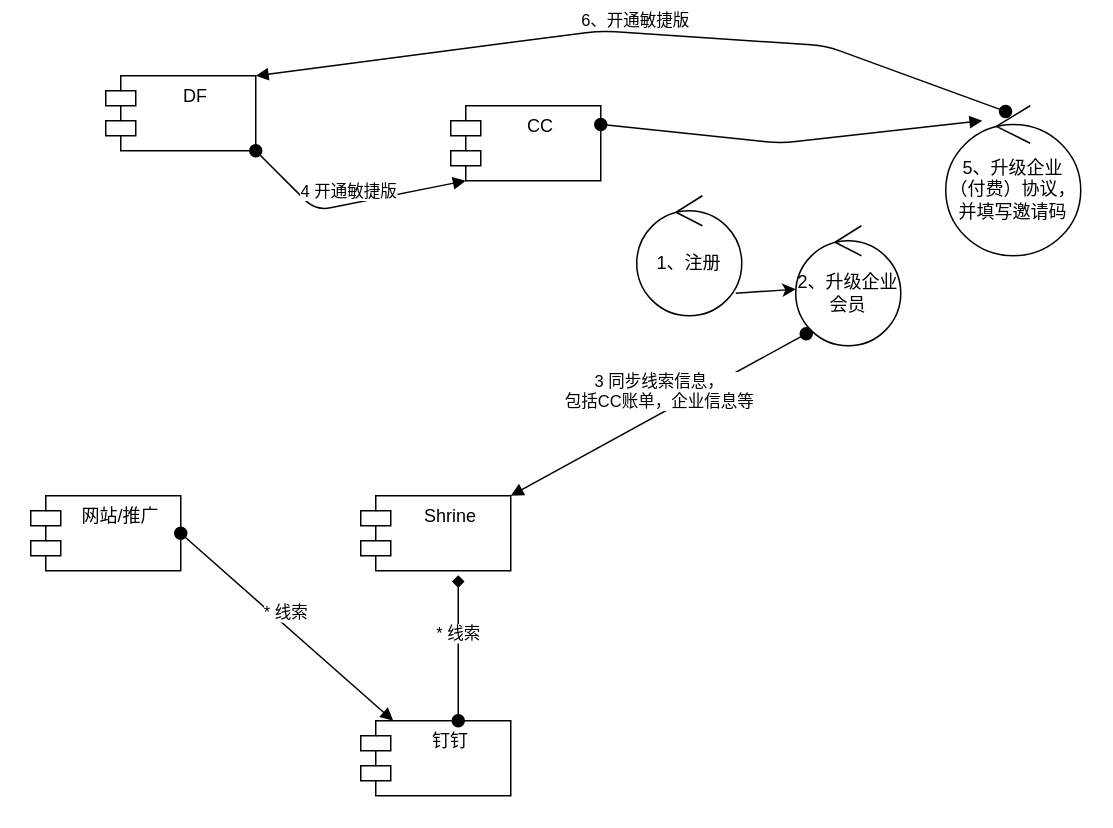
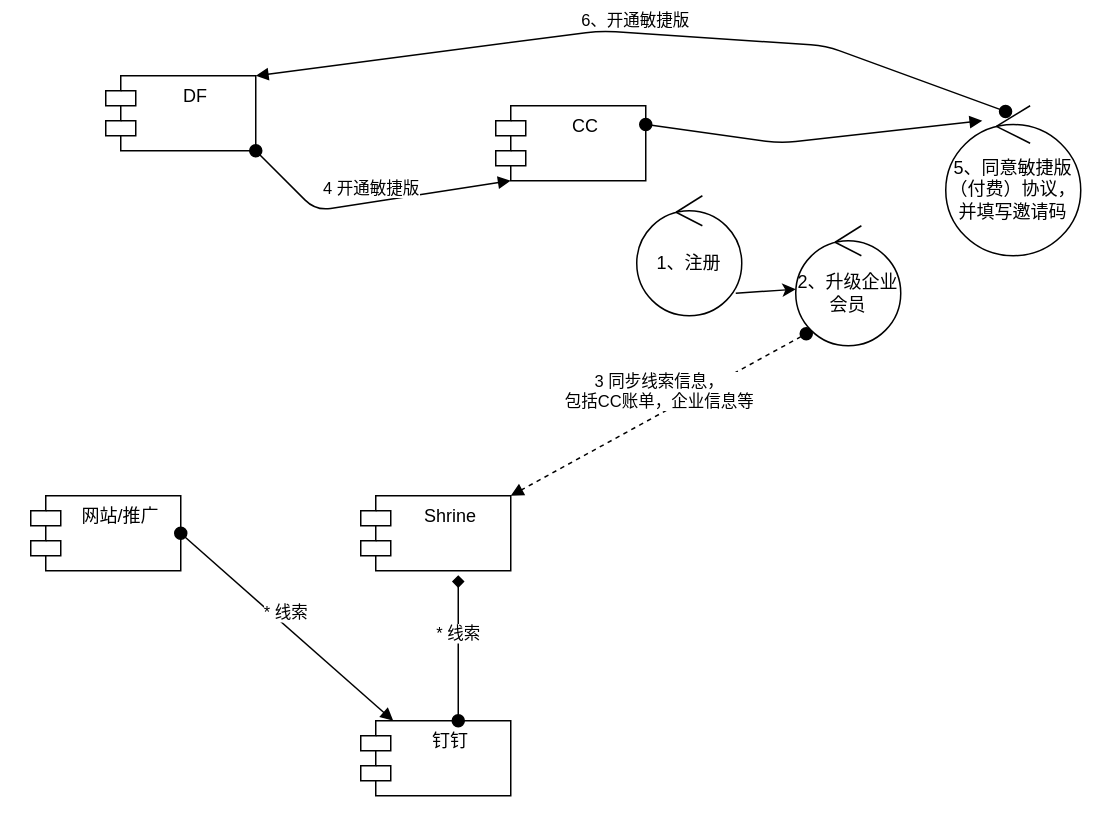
(526, 143) -> (571, 143)
(1013, 190) -> (1013, 190)
(594, 450) -> (594, 450)
